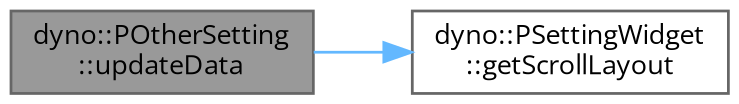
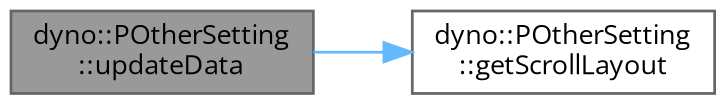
(570, 52) -> (563, 52)
